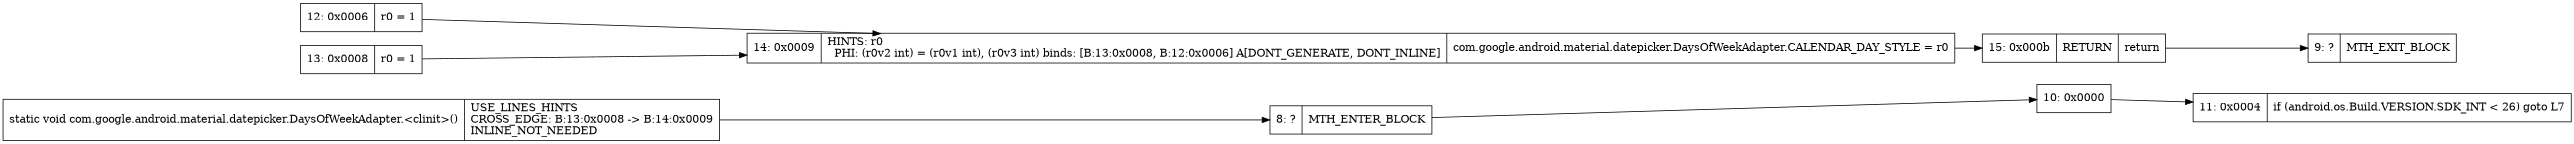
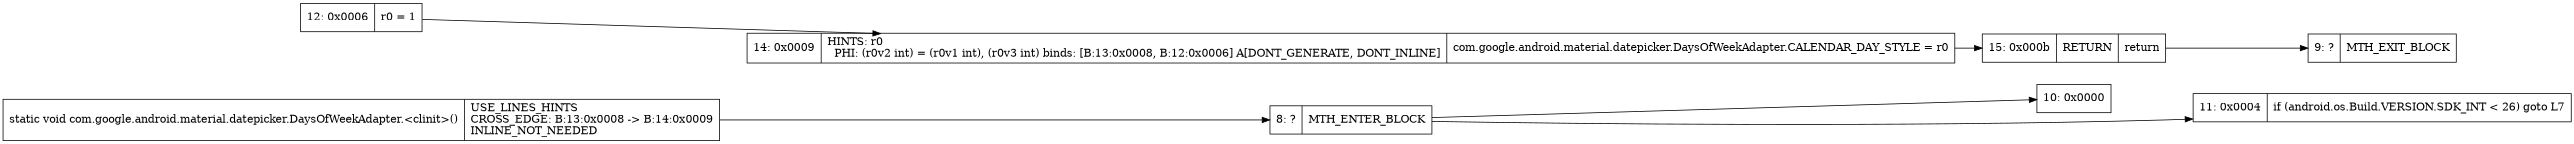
(361, 60) -> none
(2148, 101) -> (1809, 124)
